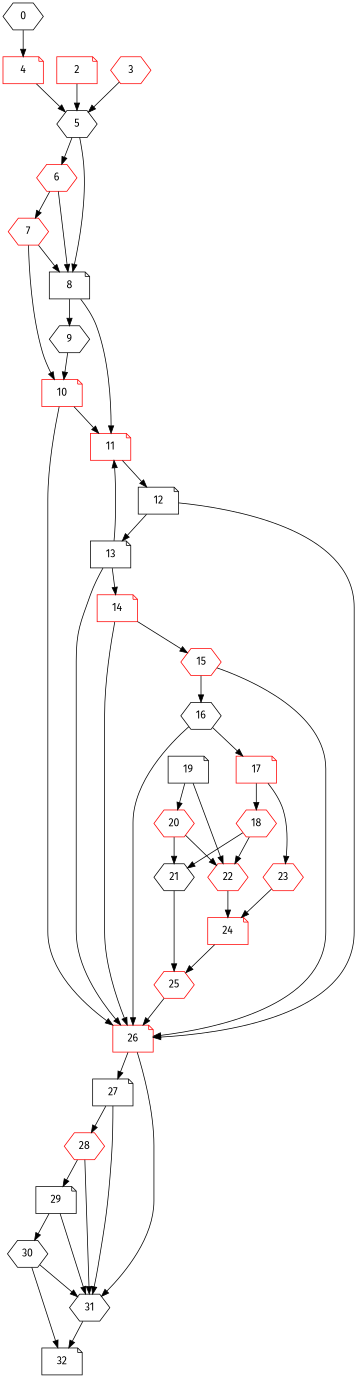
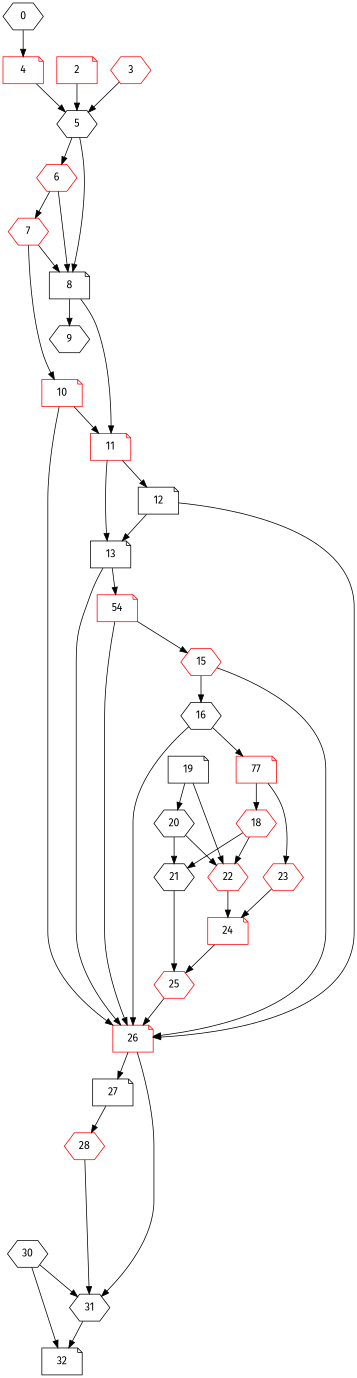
(66, 362) -> none
(116, 504) -> (106, 497)
(117, 608) -> (117, 608)
(256, 770) -> (256, 770)
(174, 823) -> (174, 823)
(108, 1197) -> none
(56, 1200) -> none
